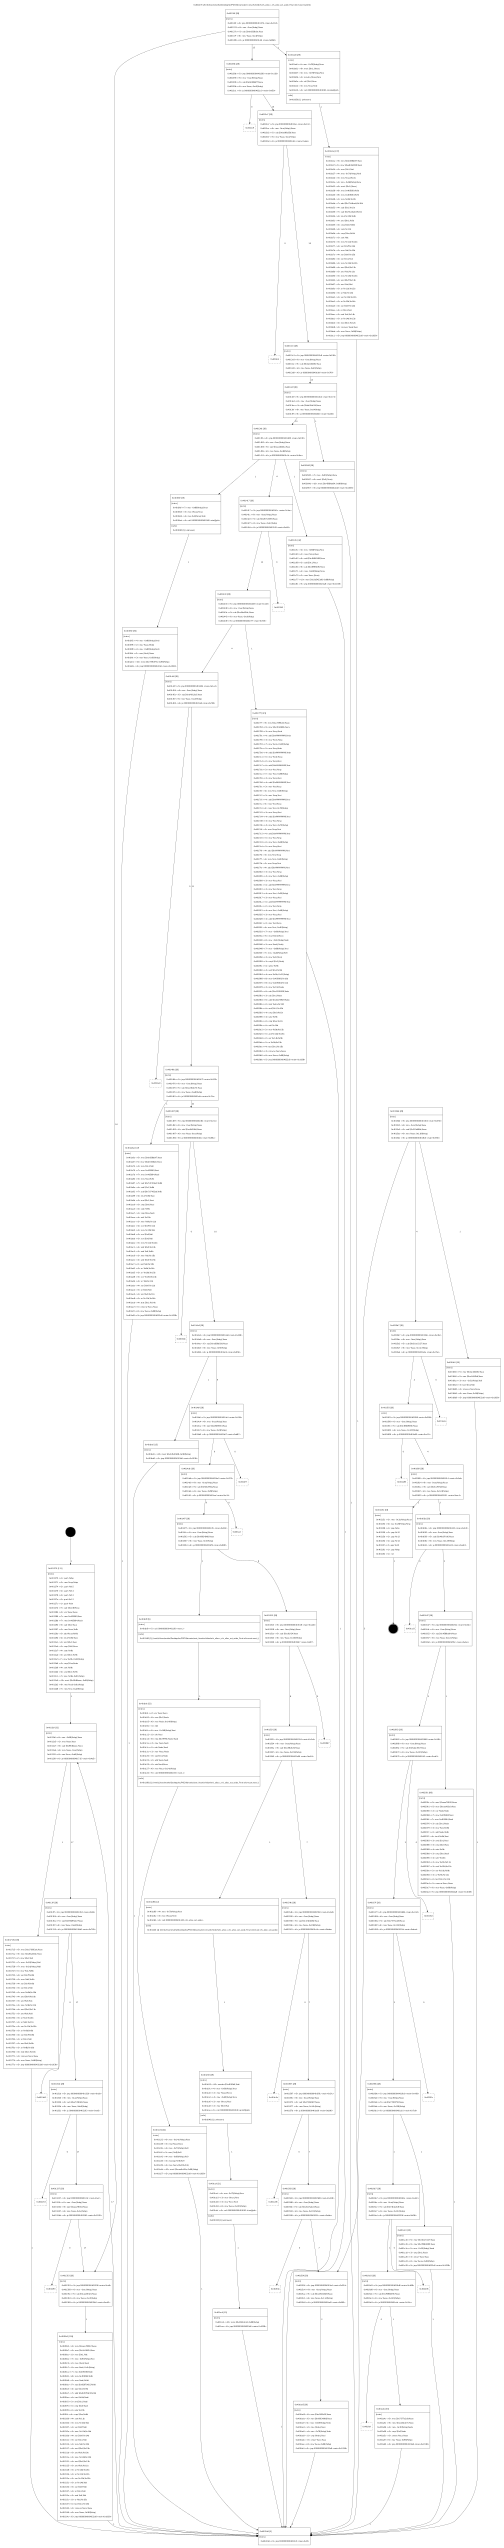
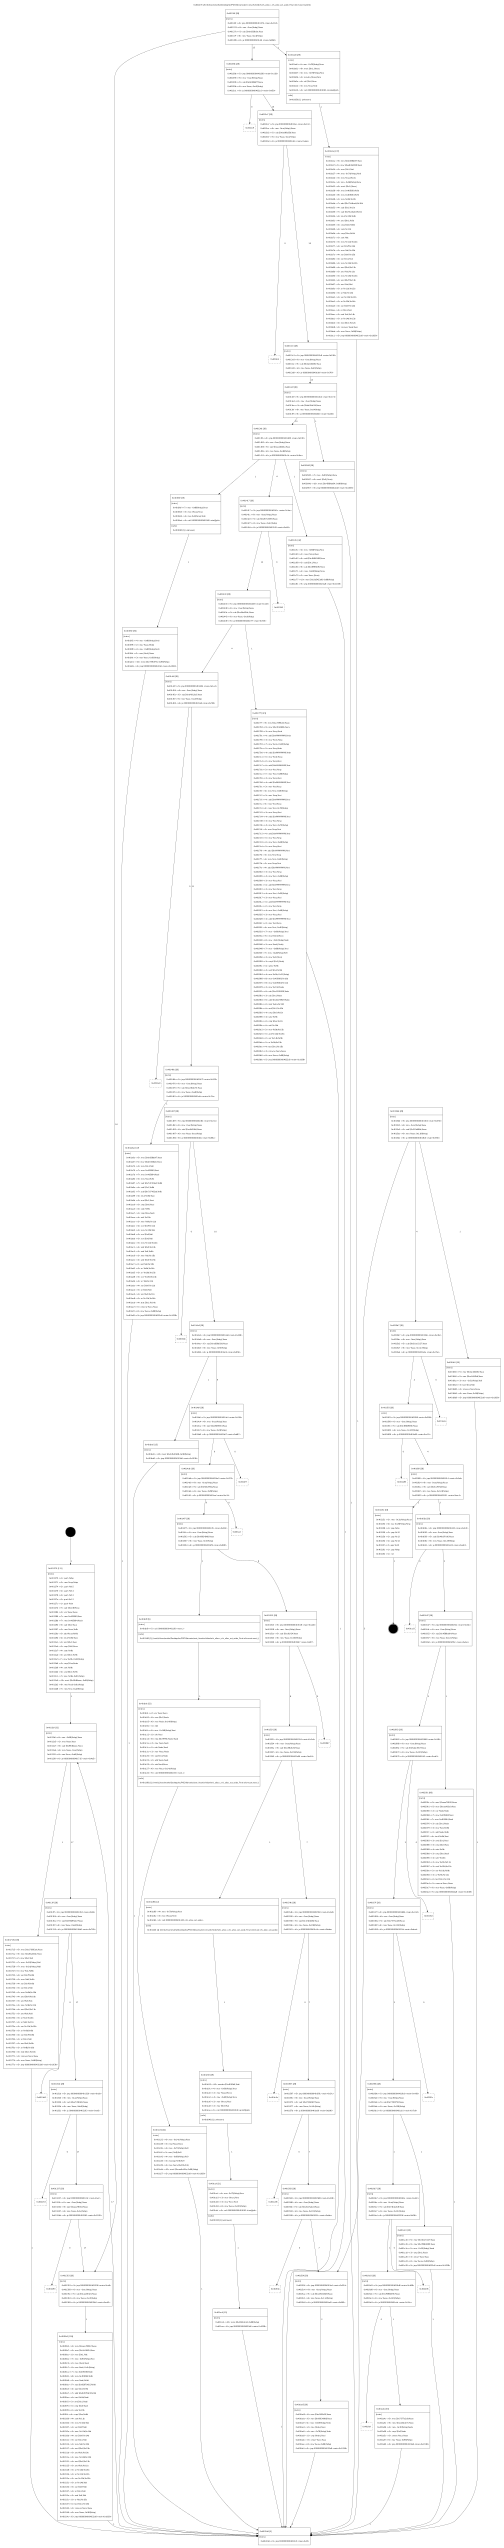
(191, 1103) -> none
